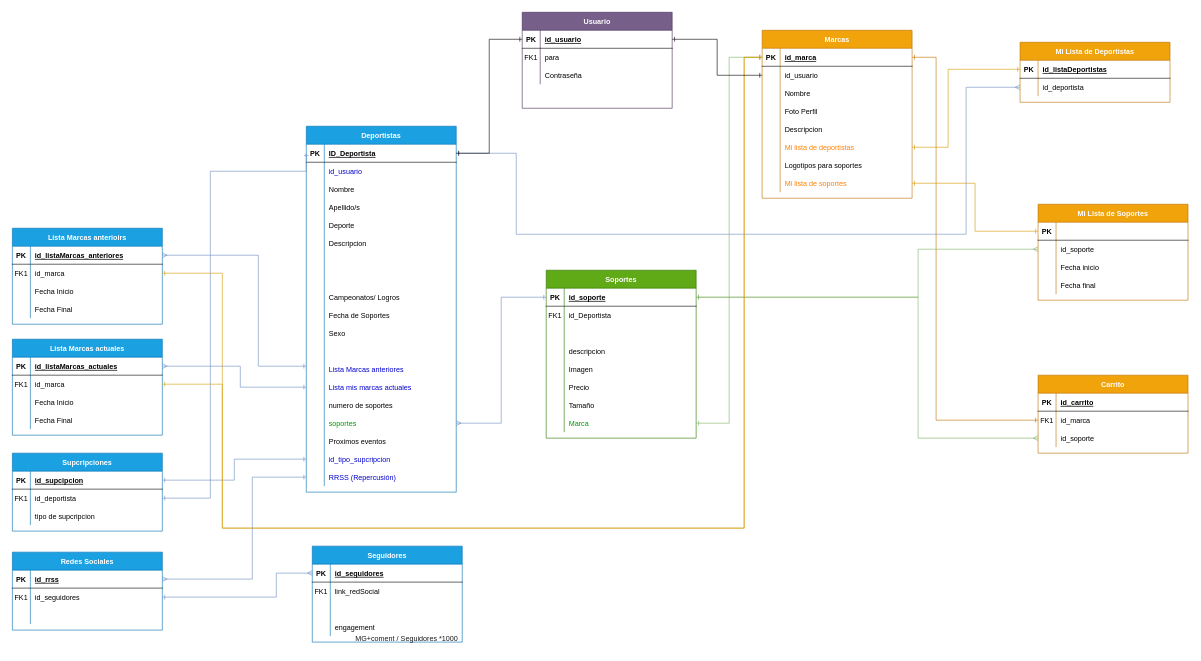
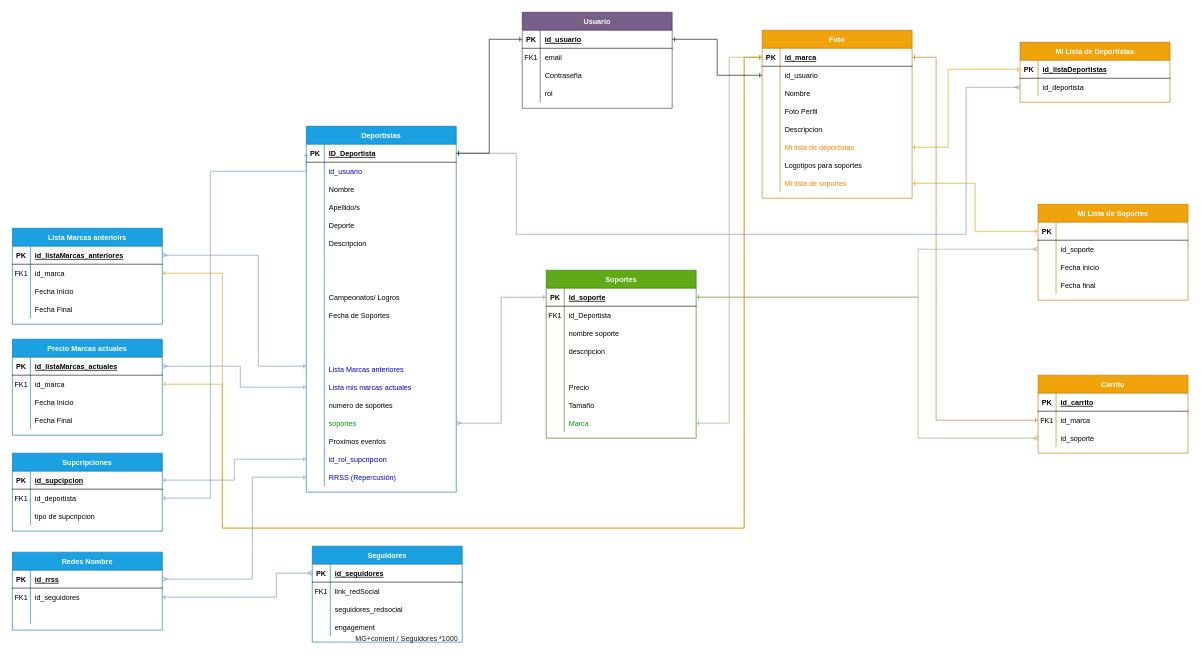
(837, 40) -> (837, 40)
(553, 58) -> (553, 58)
none -> (606, 93)
(390, 333) -> none
none -> (630, 333)
(87, 349) -> (87, 349)
(630, 369) -> none
(363, 460) -> (361, 460)
(87, 562) -> (87, 562)
none -> (396, 609)
